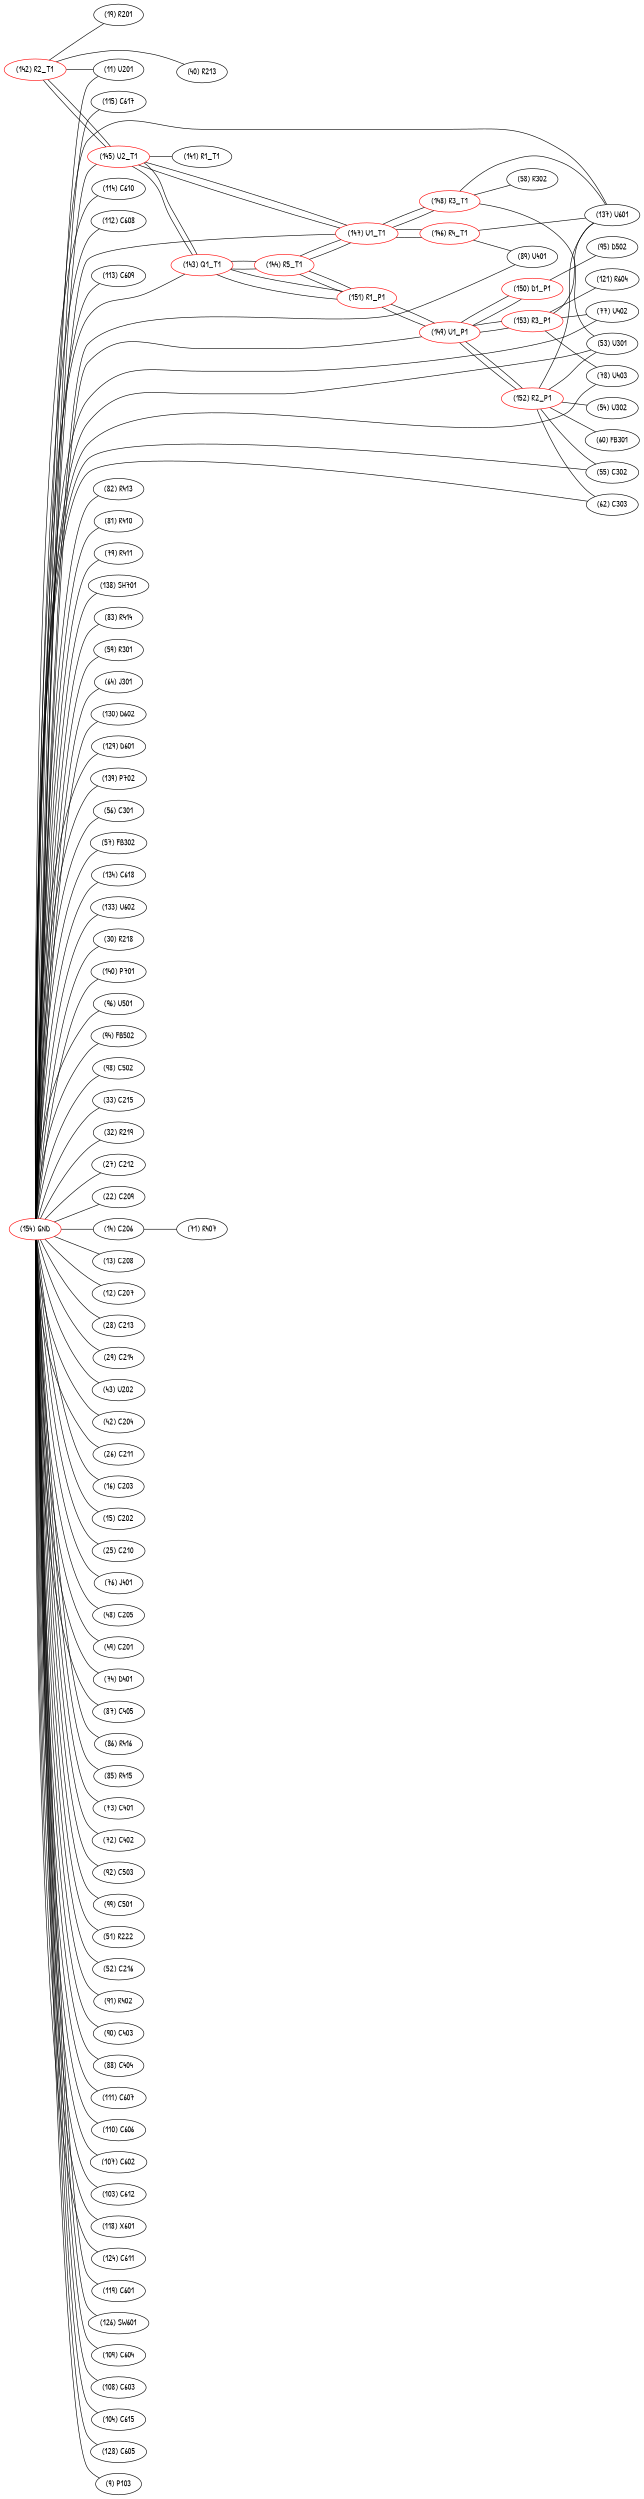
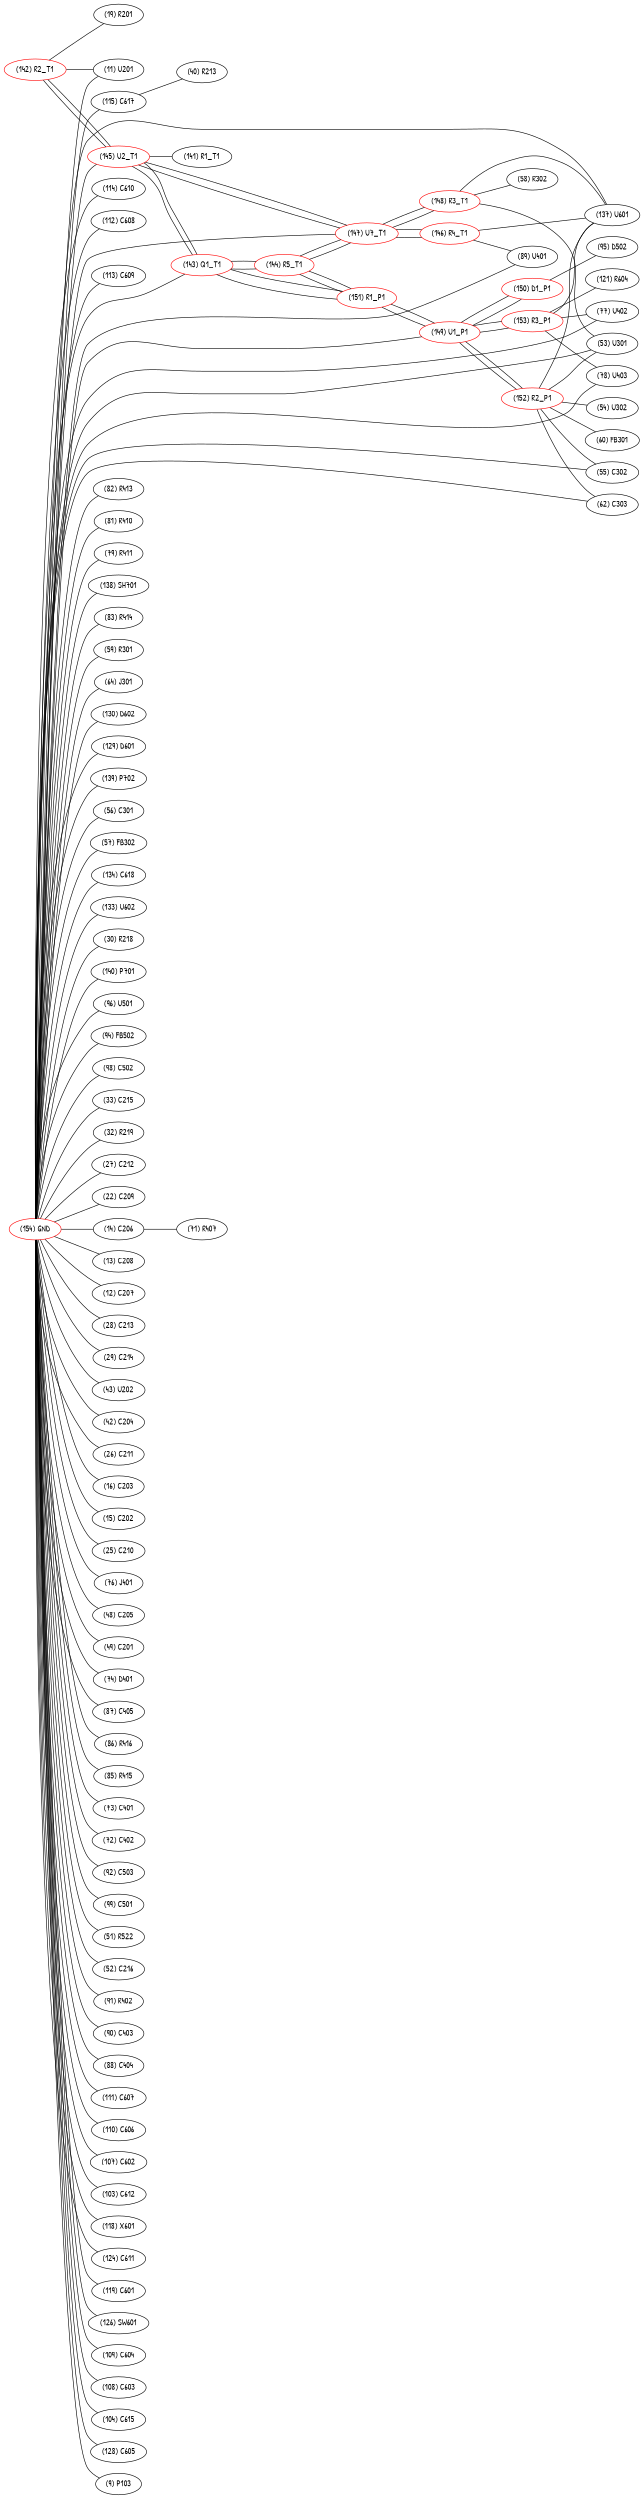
(121, 50) -> (161, 87)
(367, 234) -> (367, 234)
(119, 1937) -> (119, 1937)
